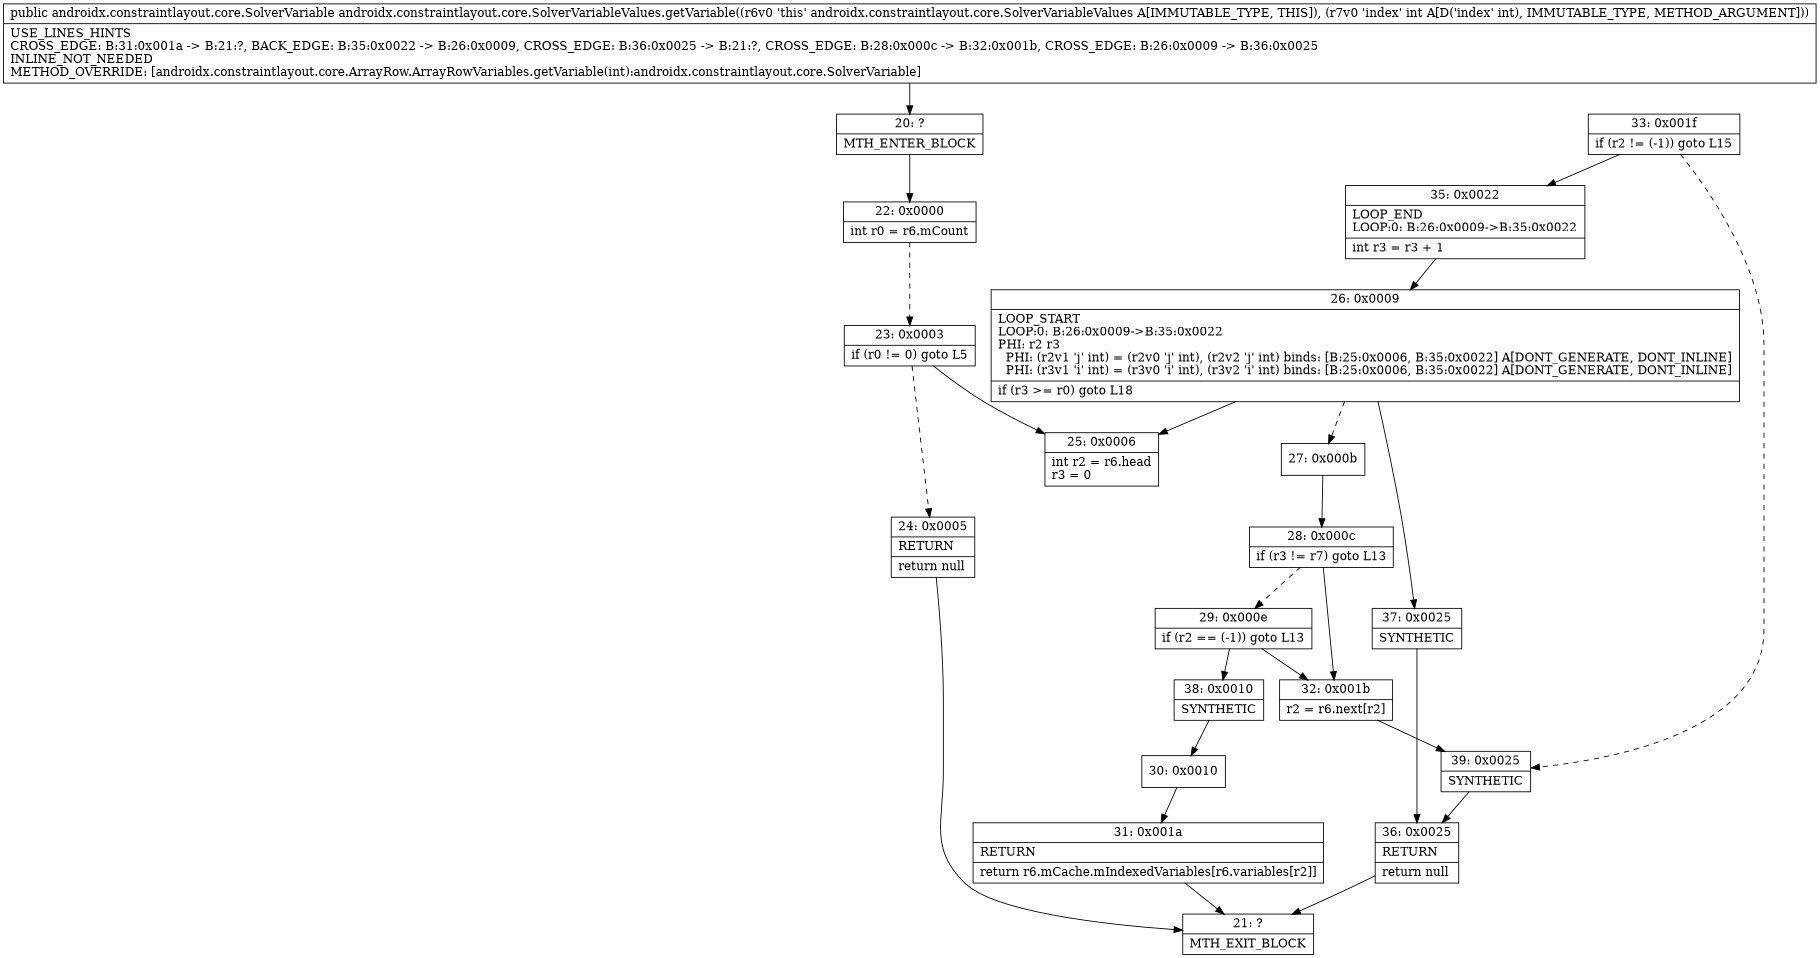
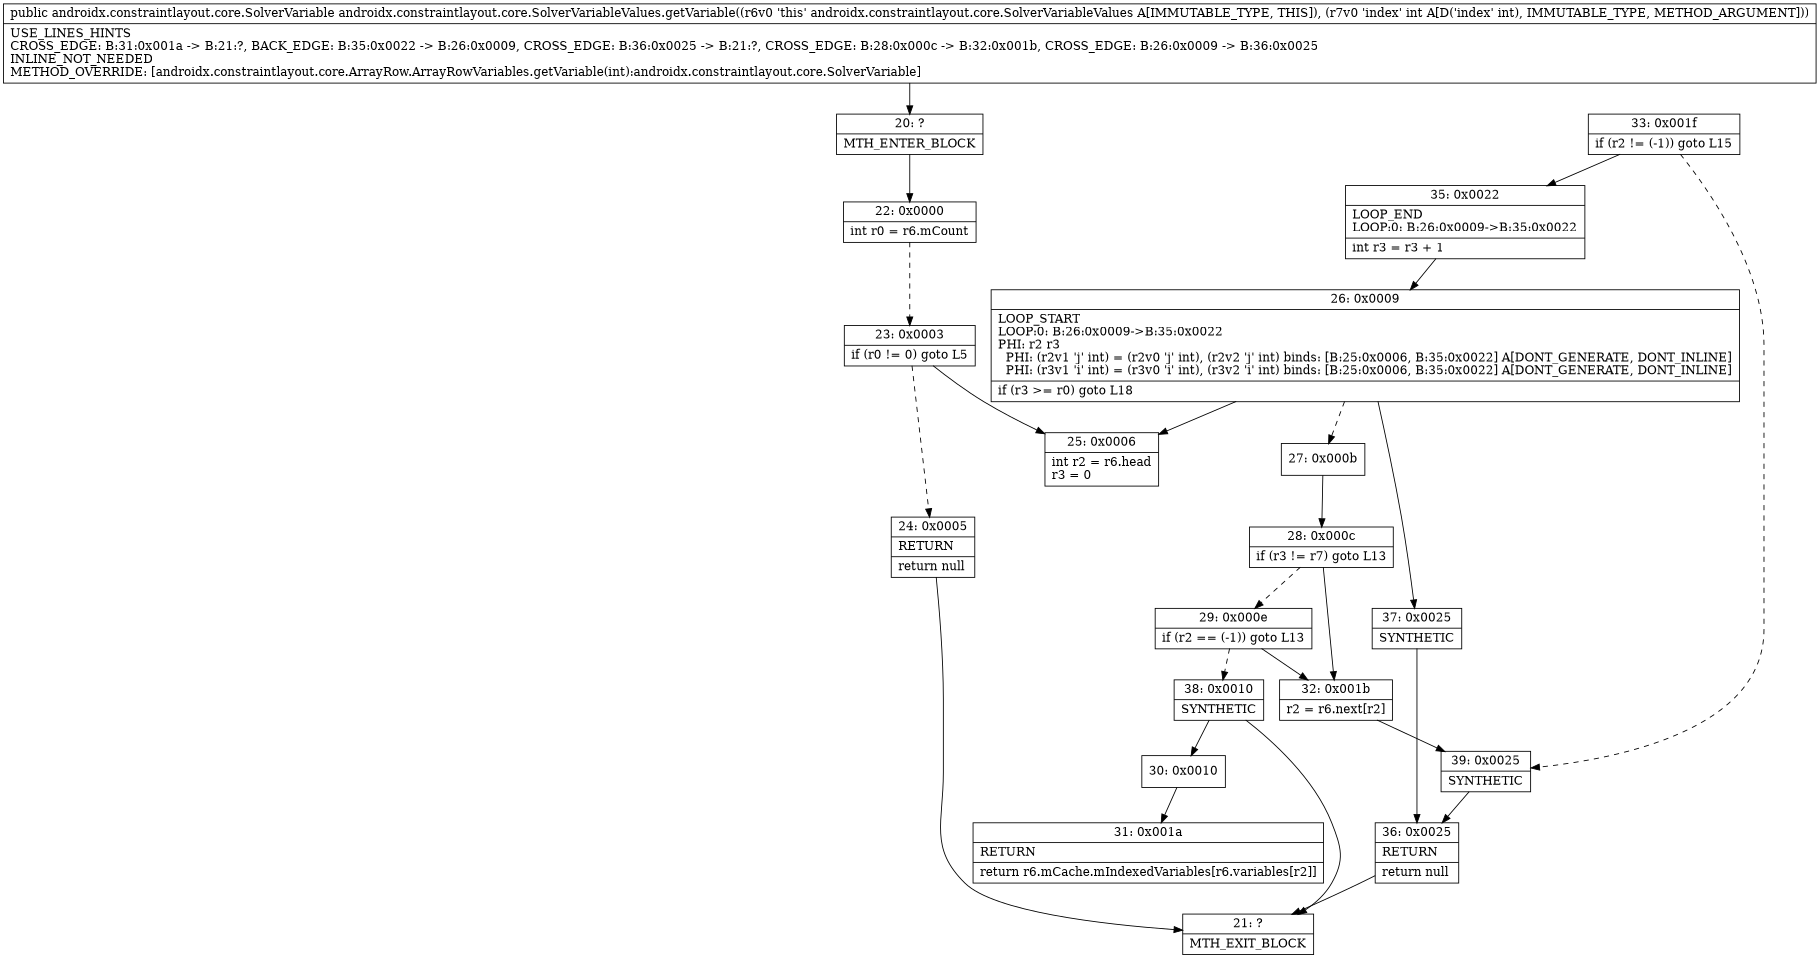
(1227, 660) -> (1227, 660)
(1201, 896) -> (1324, 807)
